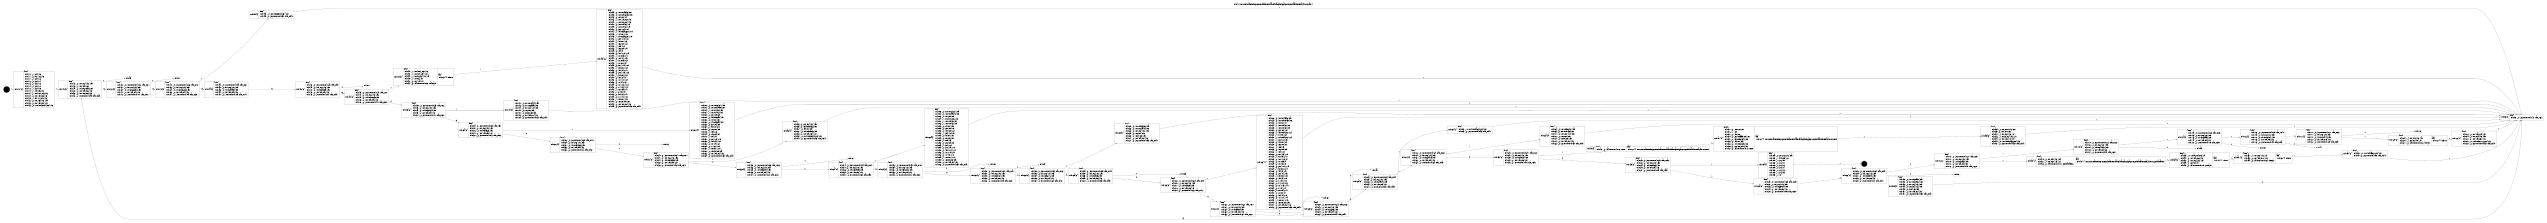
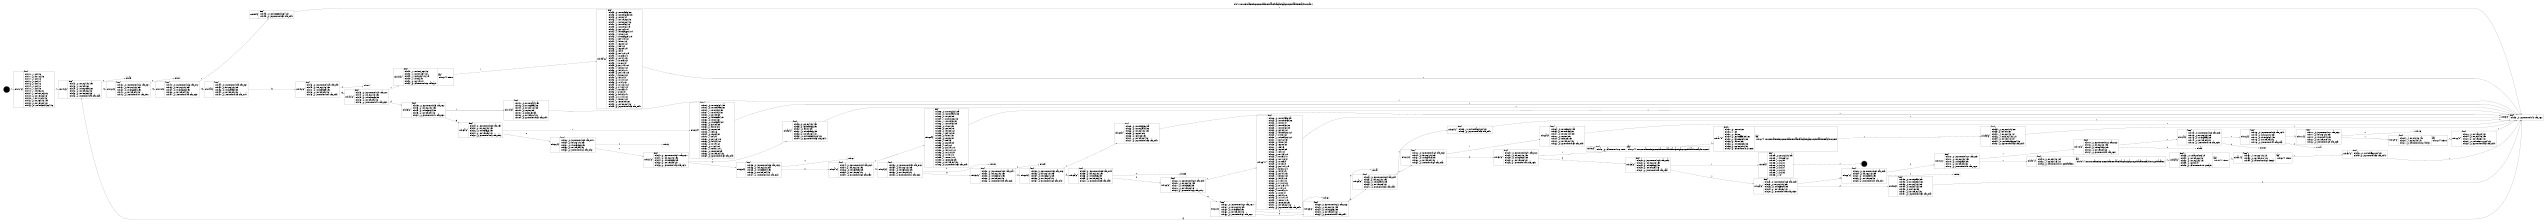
none -> (1843, 186)
